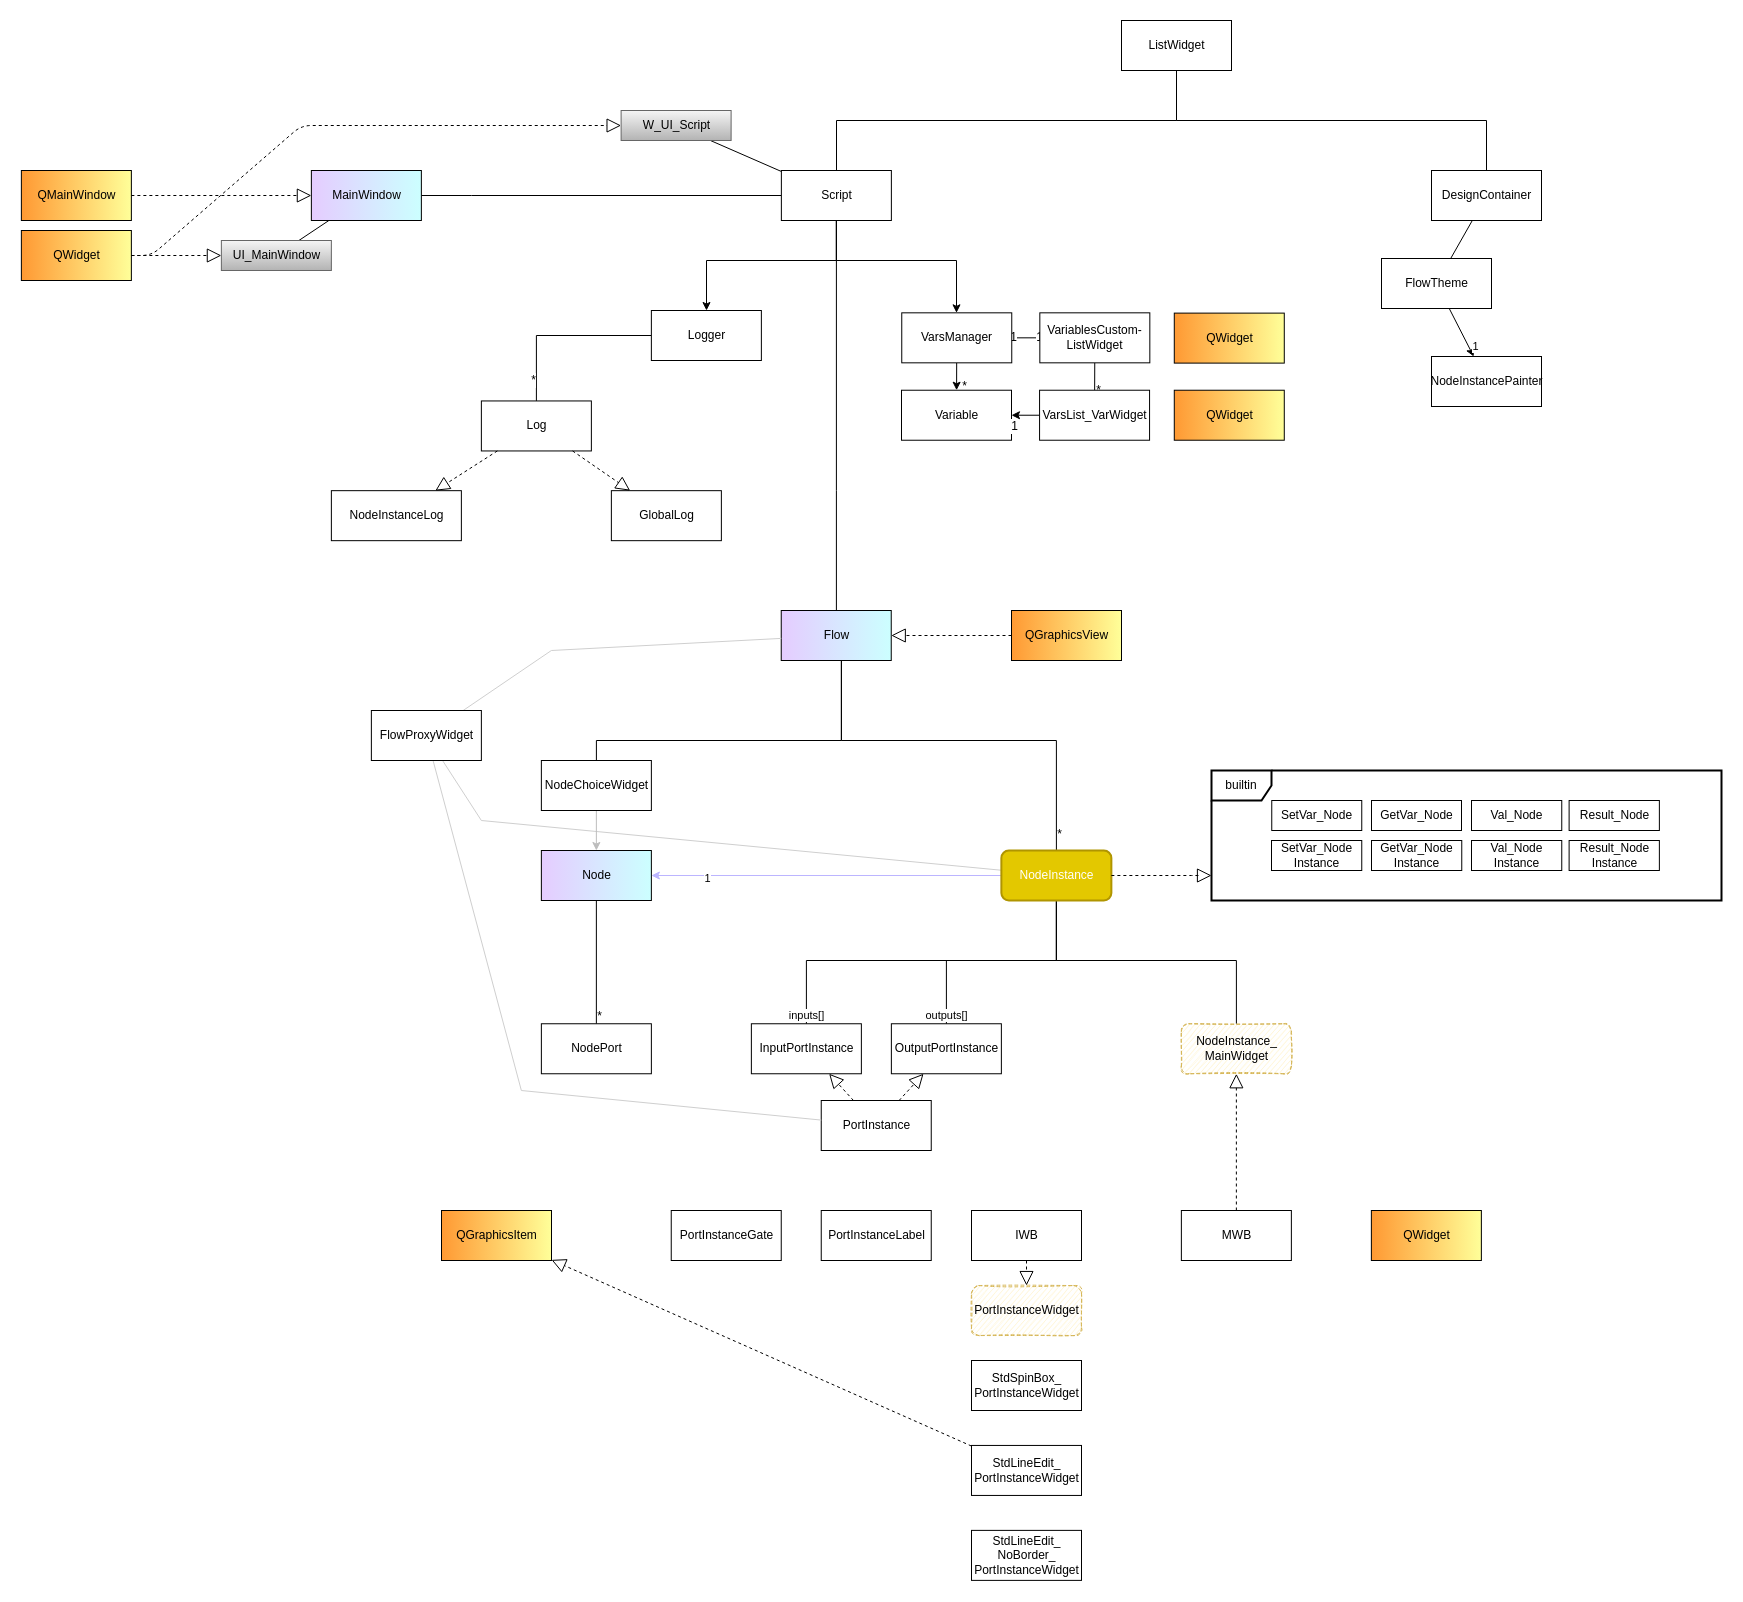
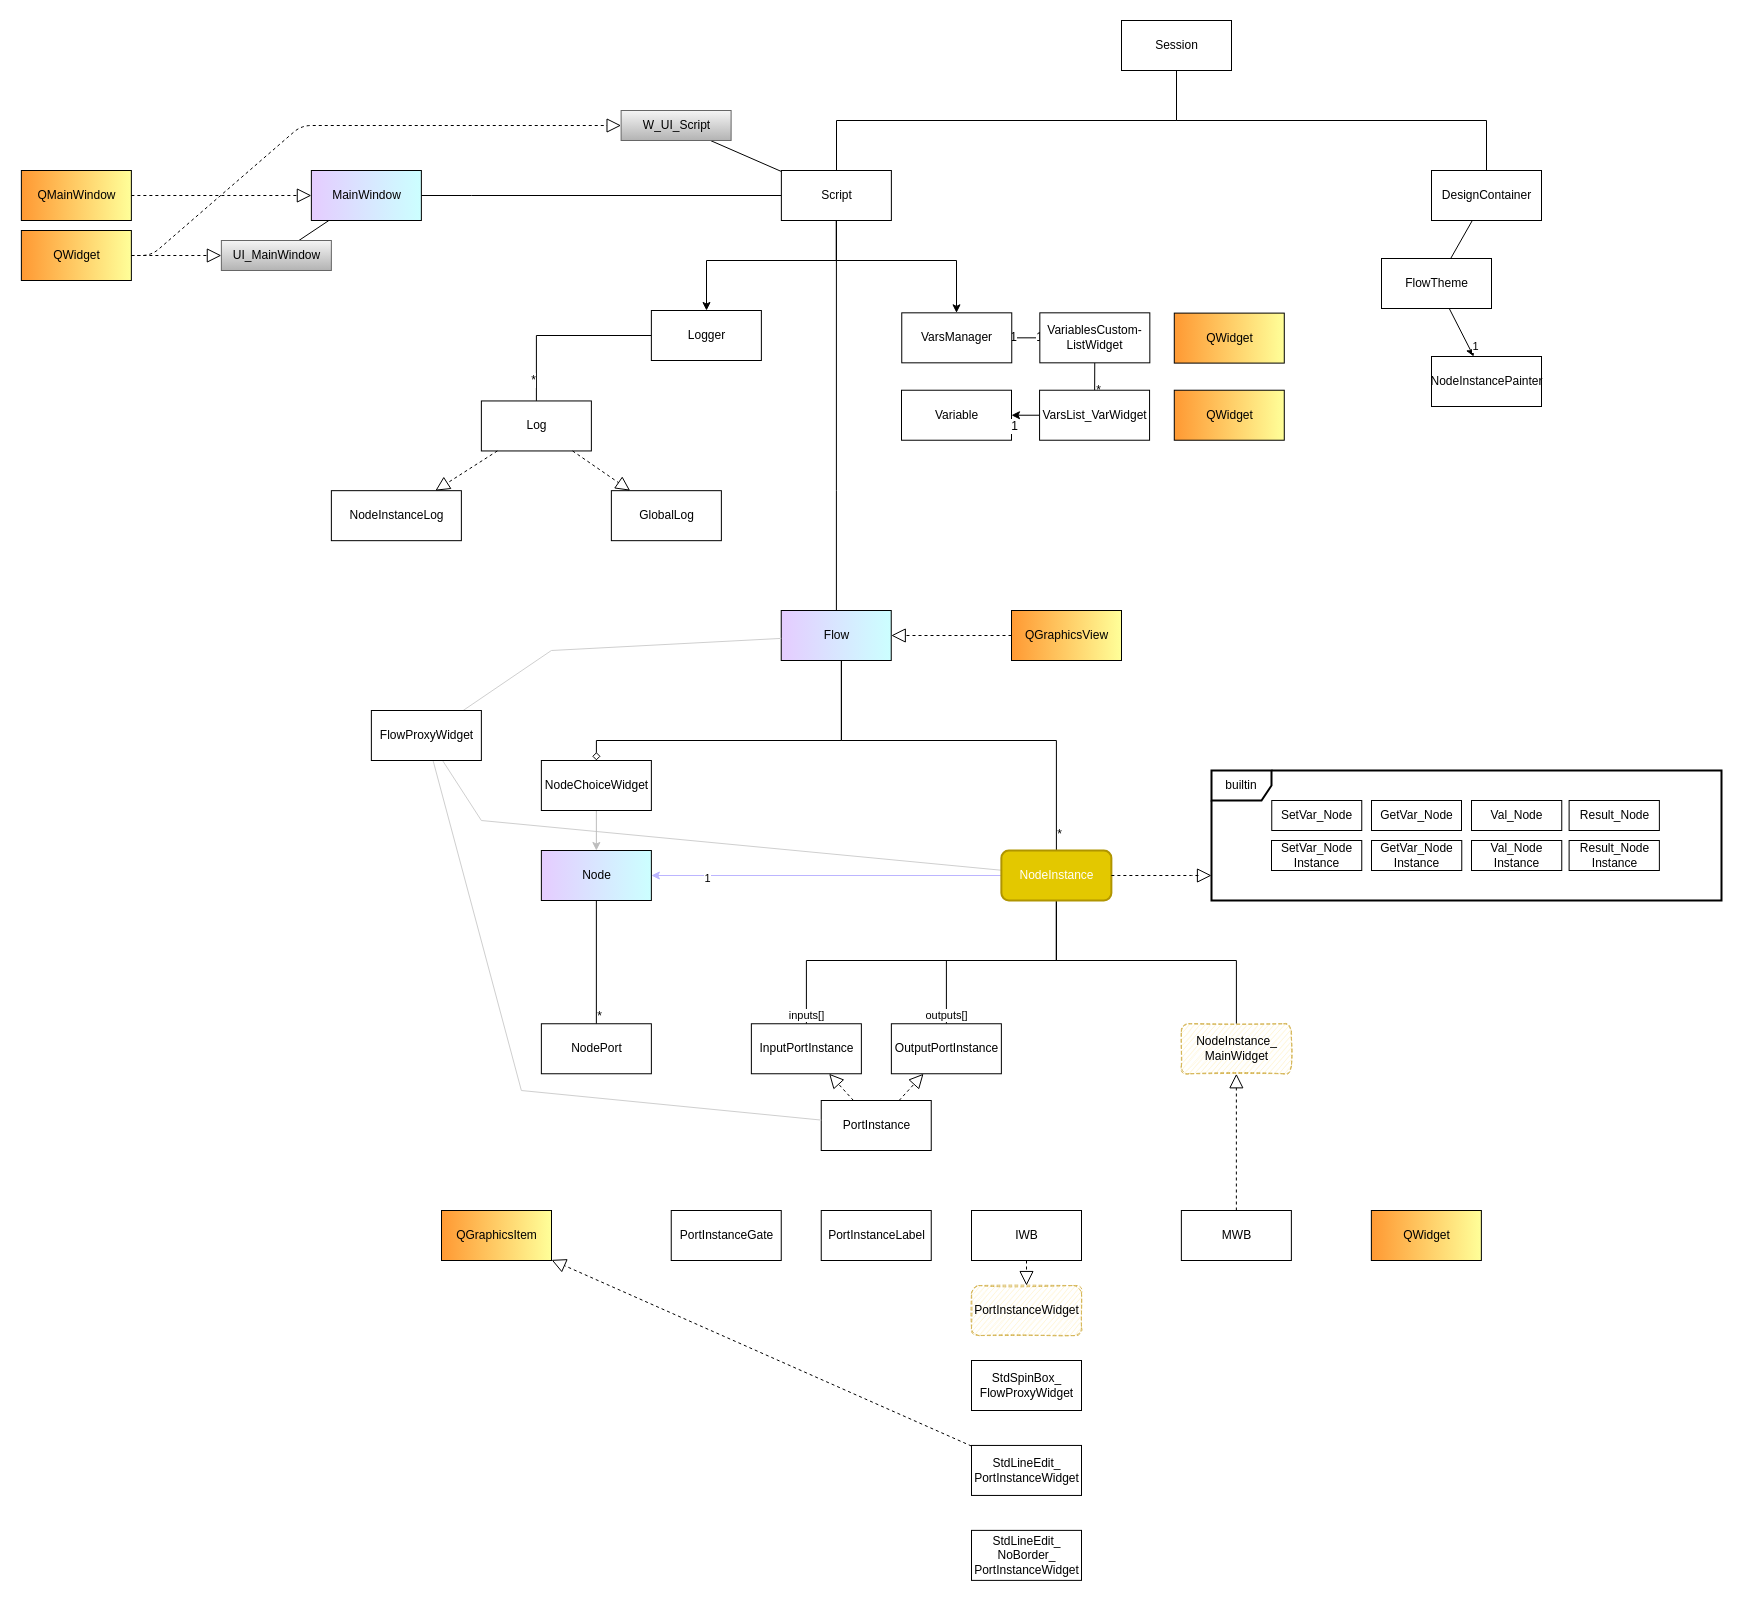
(1177, 46) -> (1177, 46)
(957, 373) -> none
(596, 756) -> (596, 752)
(1027, 1386) -> (1027, 1386)
